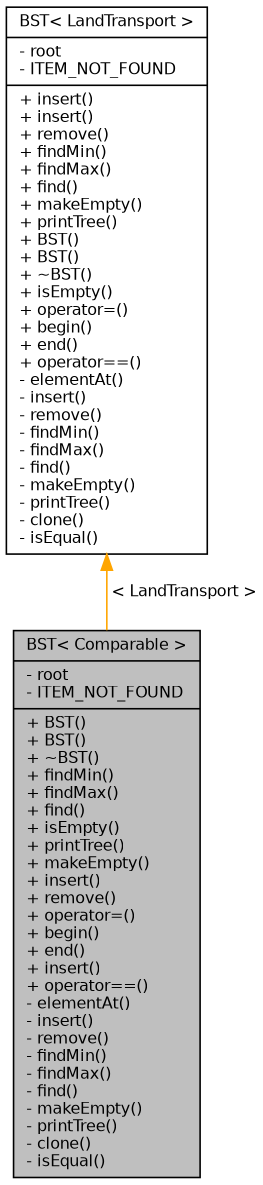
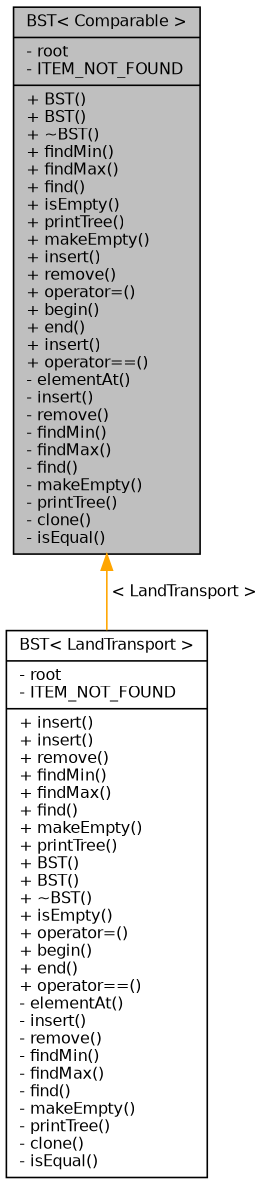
(107, 600) -> (107, 600)
